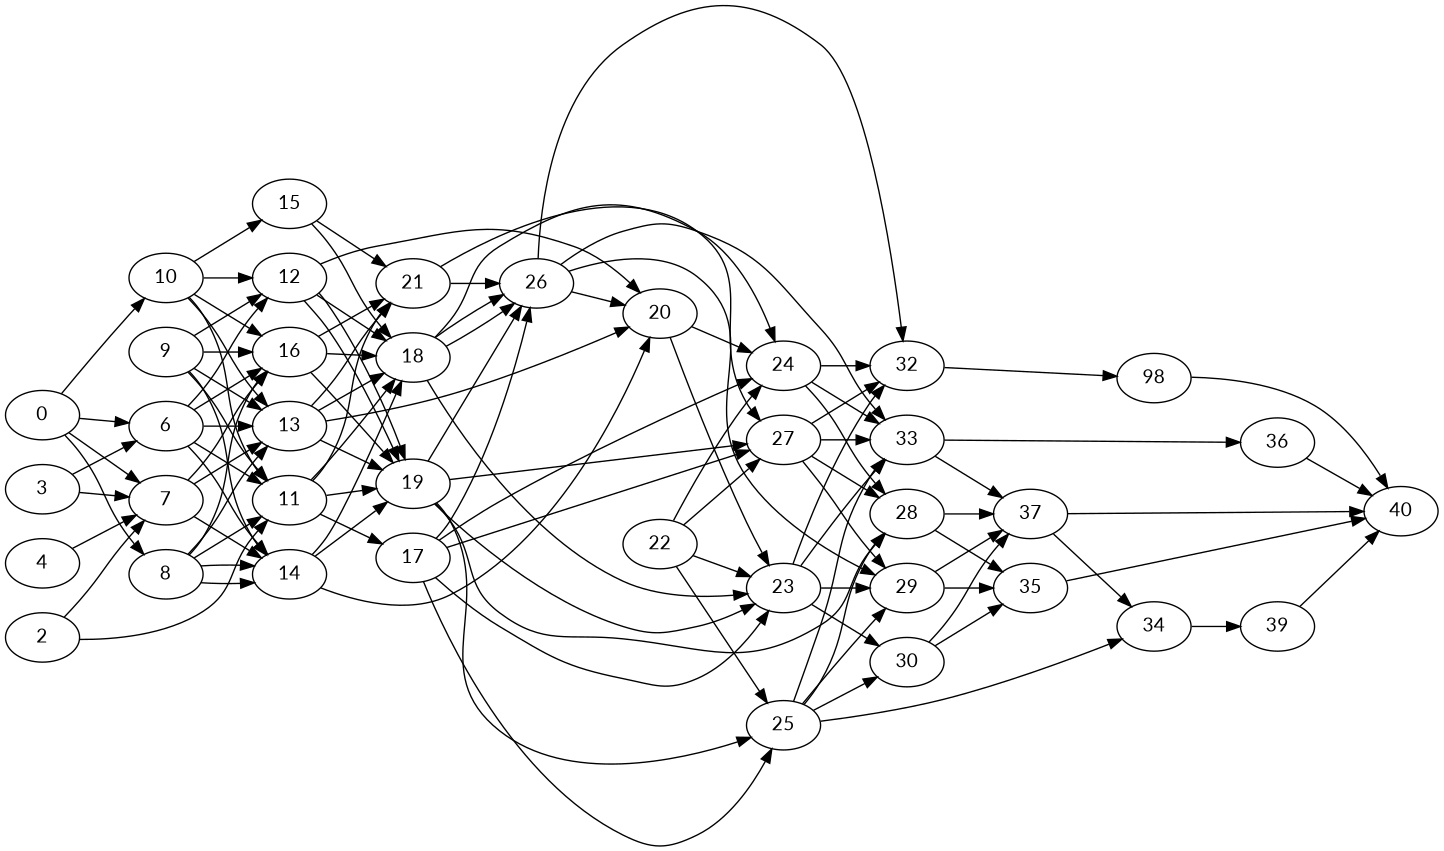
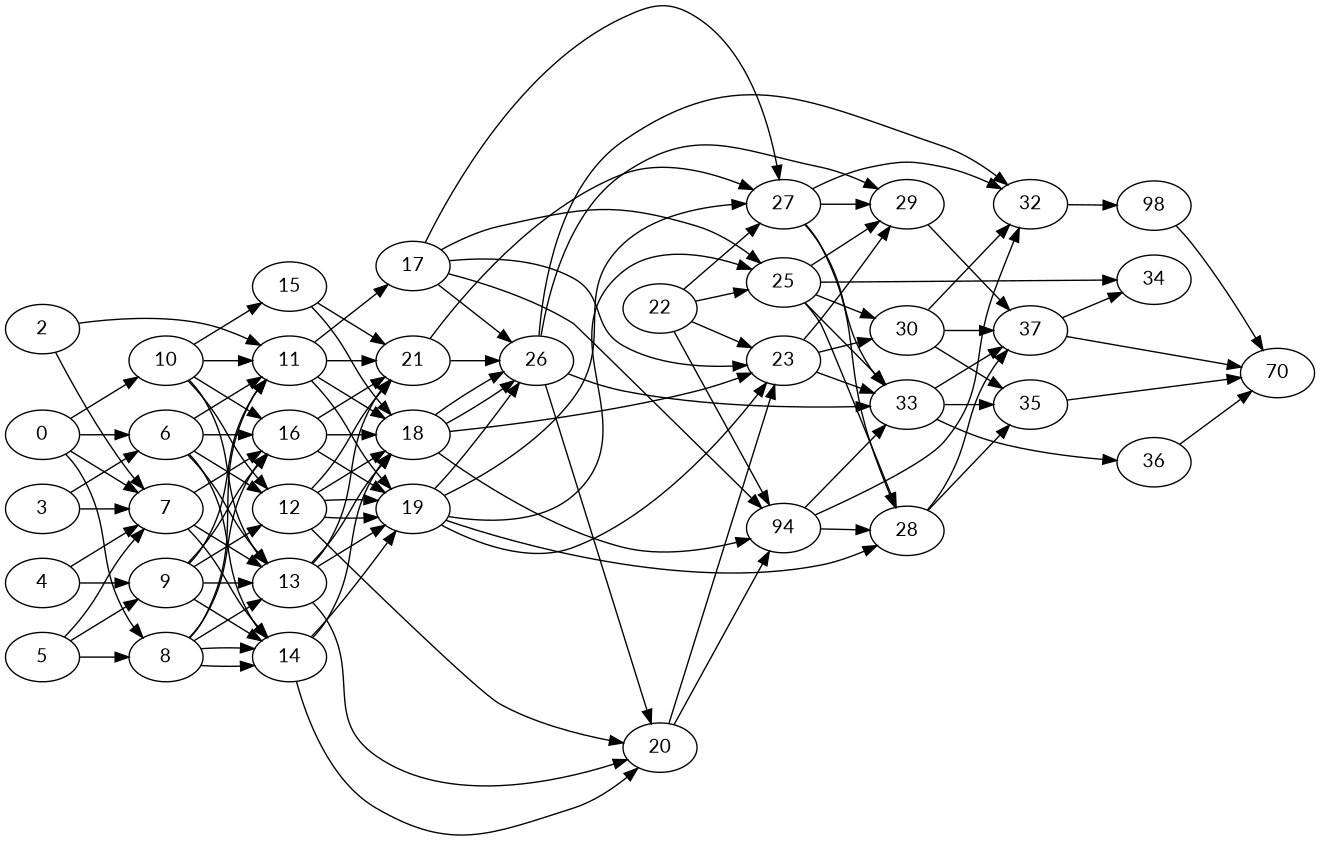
(784, 366) -> (784, 528)
none -> (346, 444)
(829, 477) -> (975, 261)
(1401, 511) -> (1278, 373)
none -> (94, 583)
(959, 588) -> (958, 405)
(1278, 626) -> none
none -> (43, 657)
